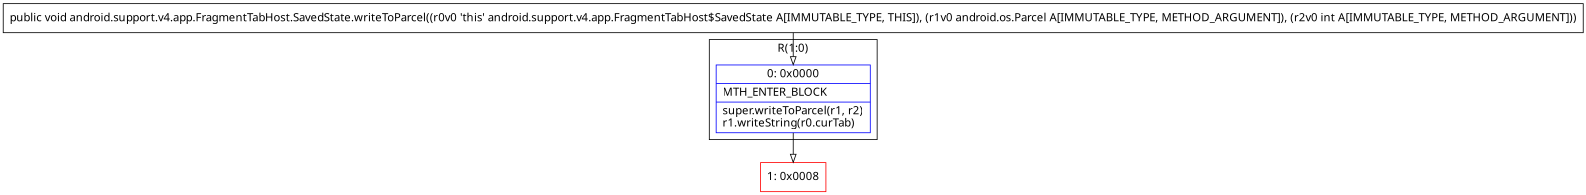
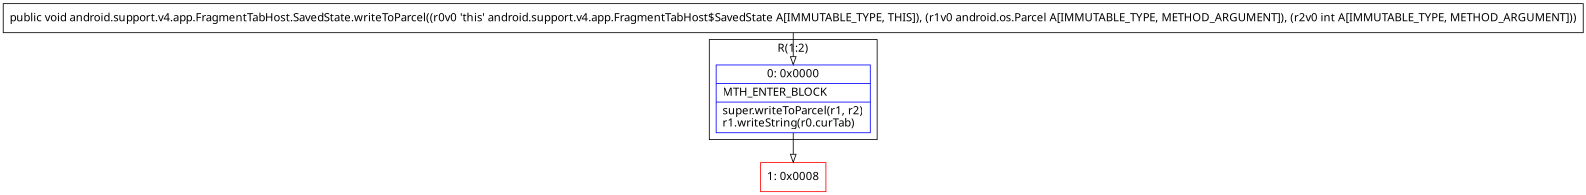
(793, 49) -> (793, 49)
